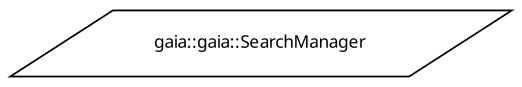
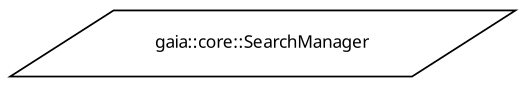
(261, 43) -> (263, 43)
